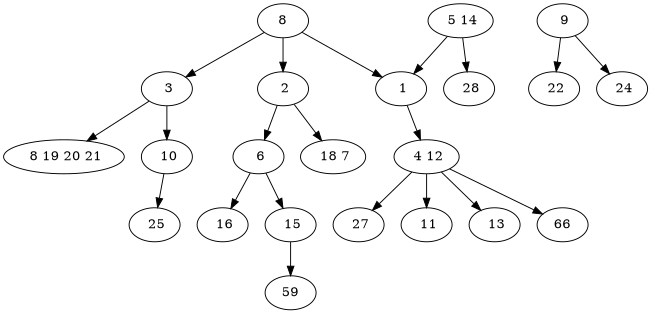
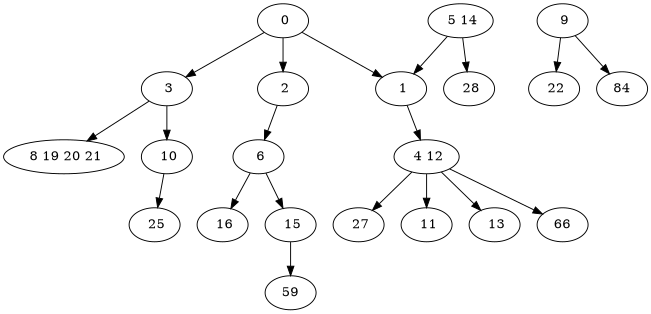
(283, 21) -> (283, 21)
(622, 89) -> (622, 89)
(333, 157) -> none
